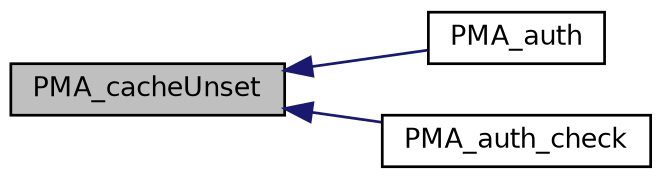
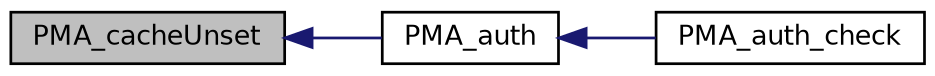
(346, 117) -> (621, 38)
